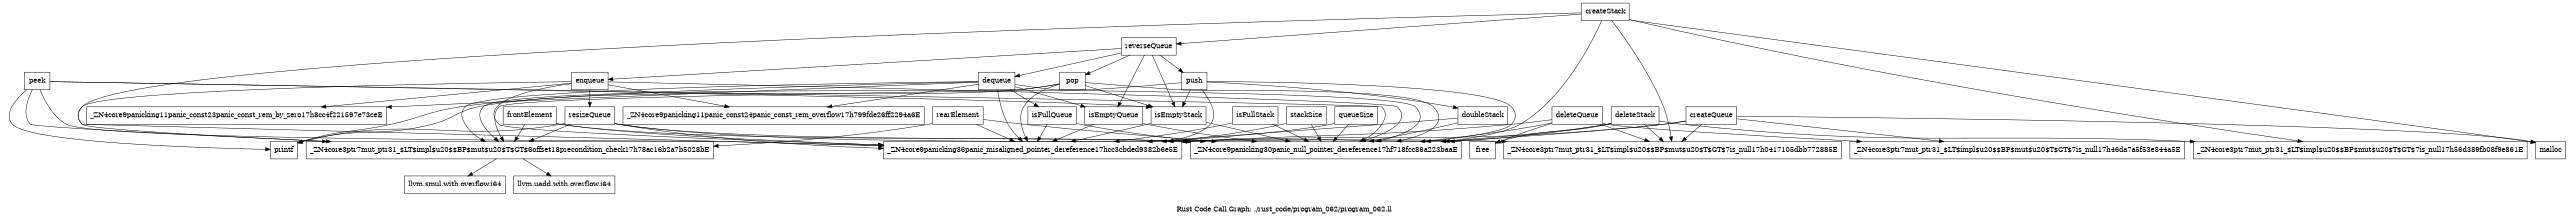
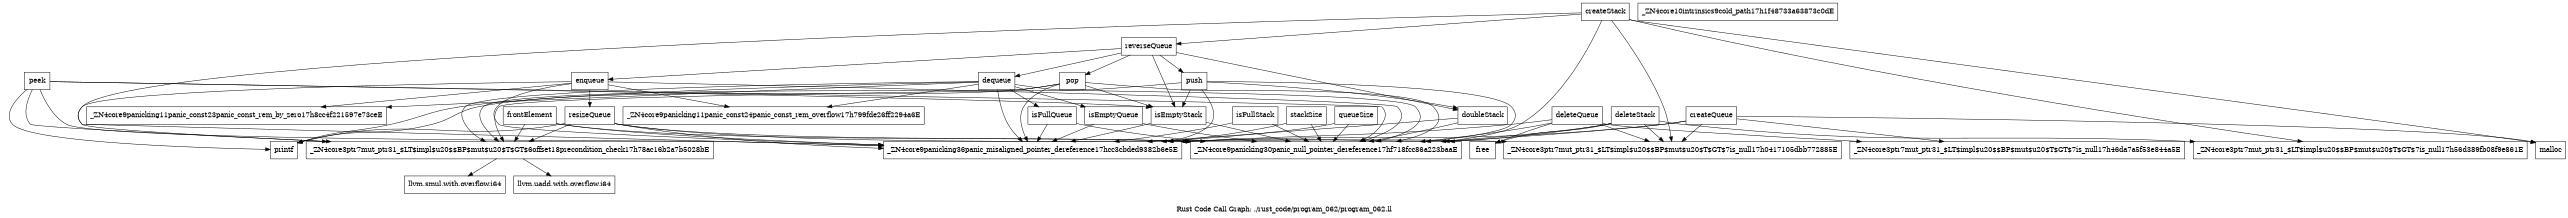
none -> (1738, 12)
(1132, 79) -> (1308, 79)
(958, 116) -> none
